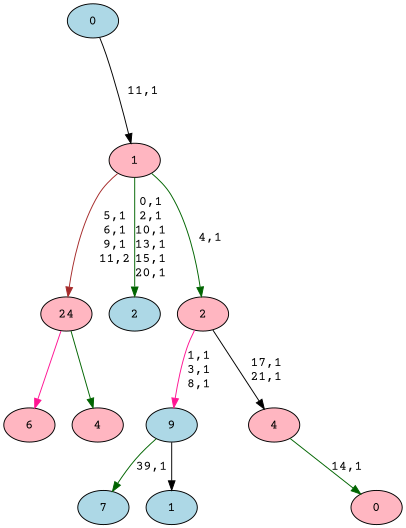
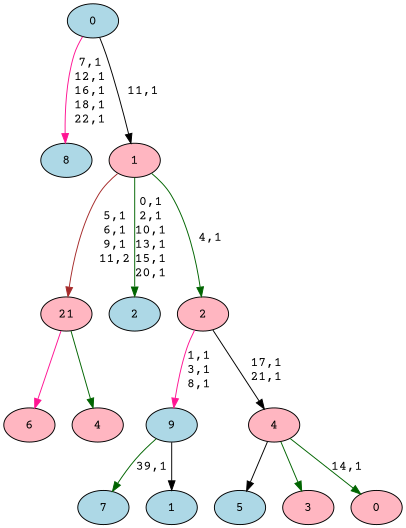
none -> (66, 160)
(66, 314) -> (66, 314)
none -> (240, 508)
none -> (308, 508)
